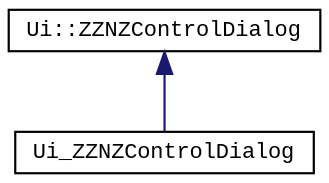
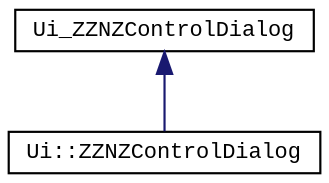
(165, 103) -> (165, 103)
